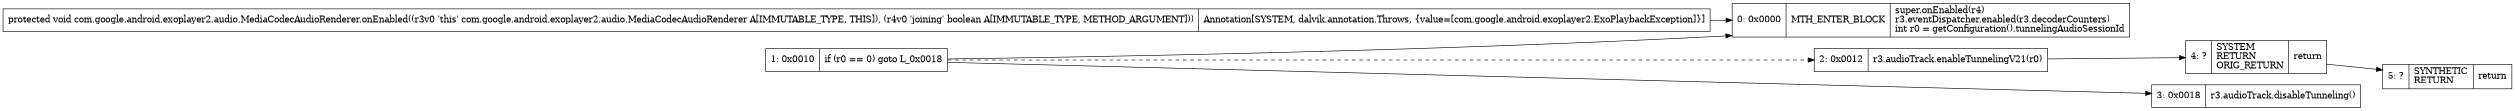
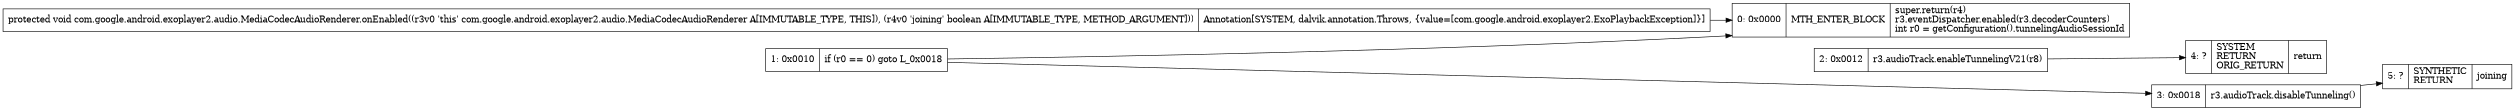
(1940, 11) -> (1931, 11)
(1378, 60) -> none
(1958, 60) -> (1958, 60)
(2352, 67) -> (2368, 85)
(2492, 76) -> (2492, 76)
